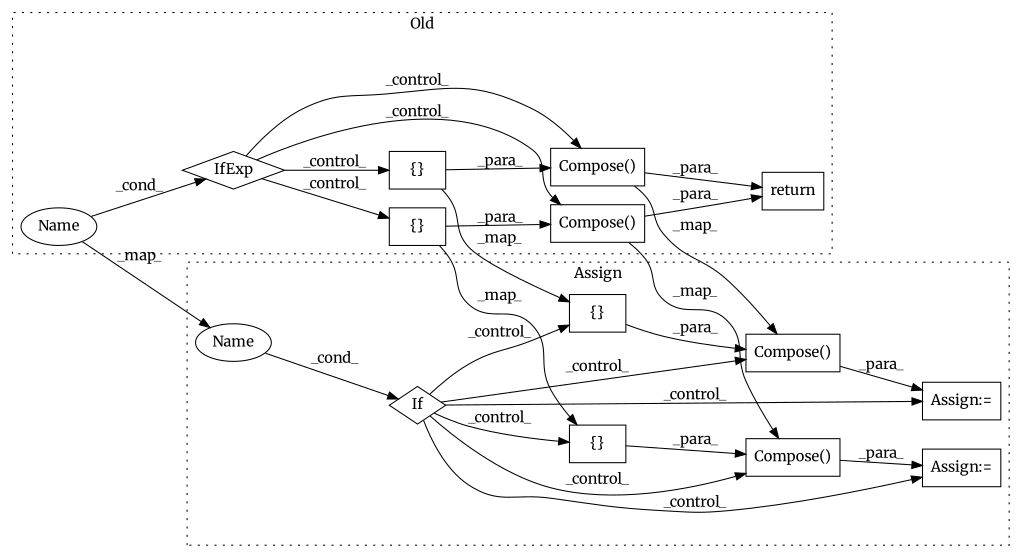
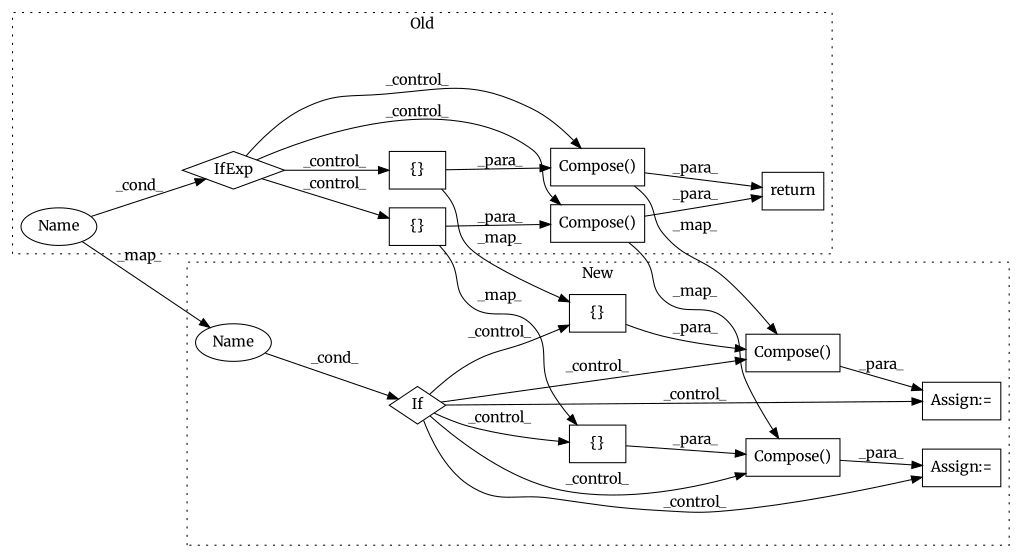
(598, 274) -> (598, 274)
